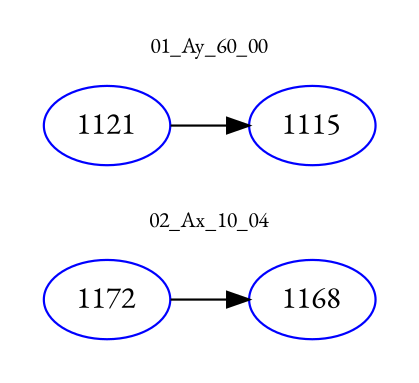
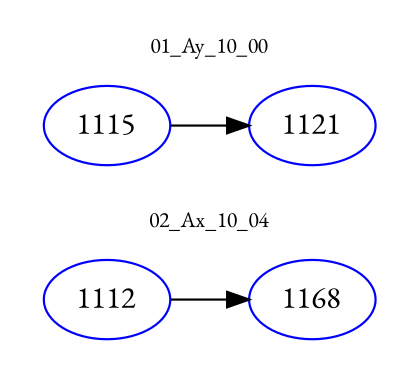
(210, 47) -> (210, 47)
(199, 126) -> (199, 126)
(107, 300) -> (107, 300)
